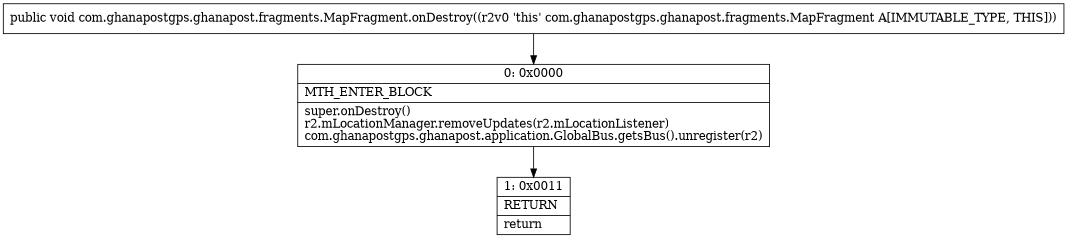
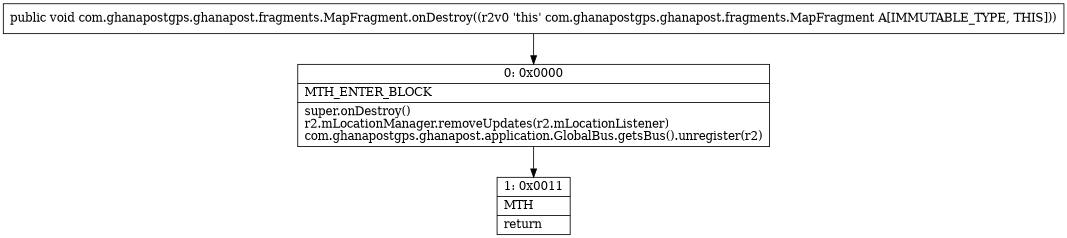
(531, 206) -> (519, 206)
